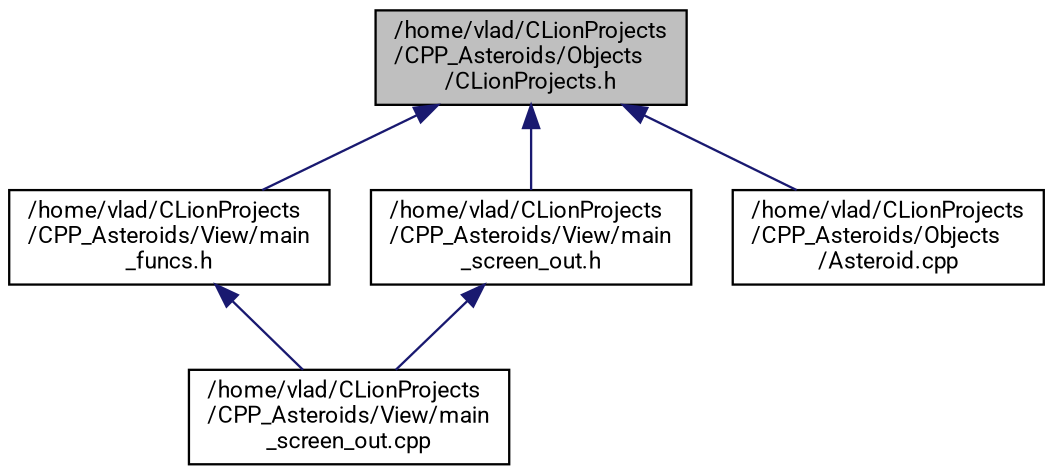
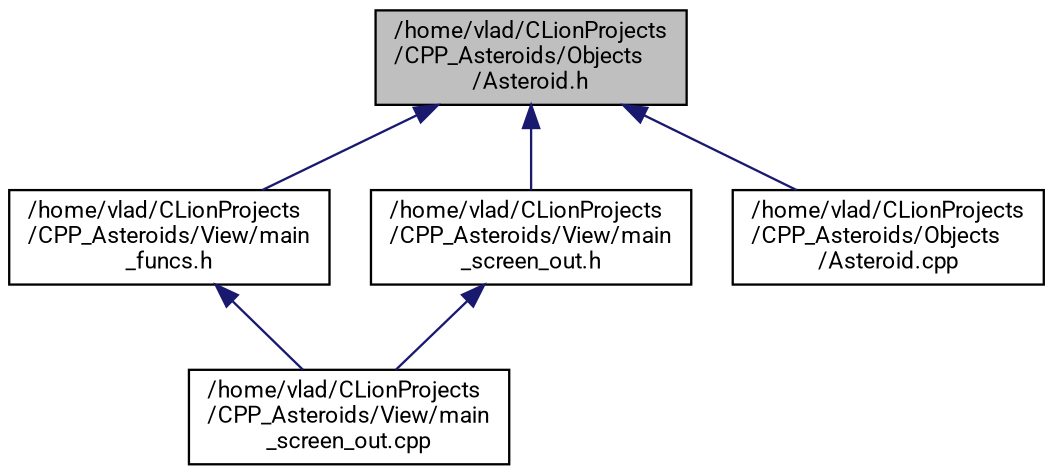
(531, 58) -> (531, 58)
